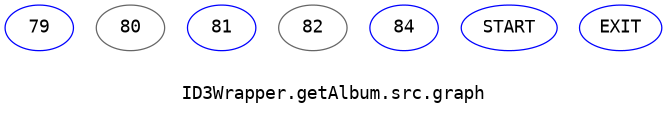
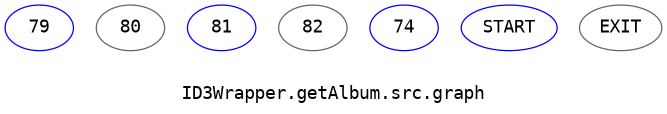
(404, 28) -> (404, 28)
(621, 28) -> (621, 28)
